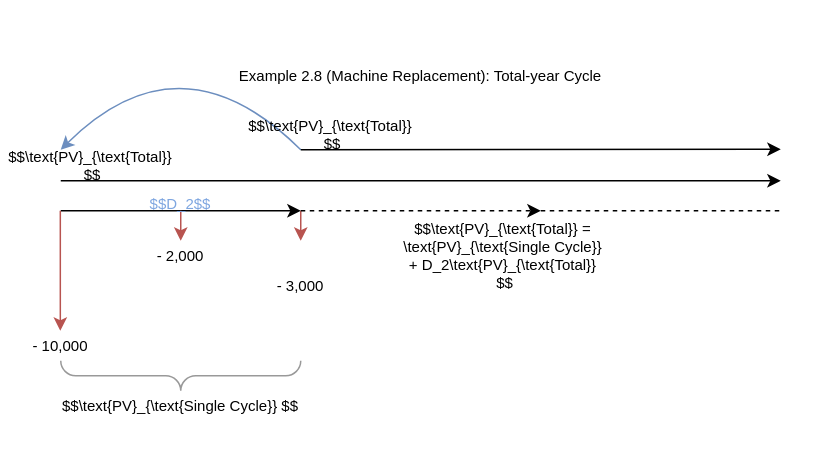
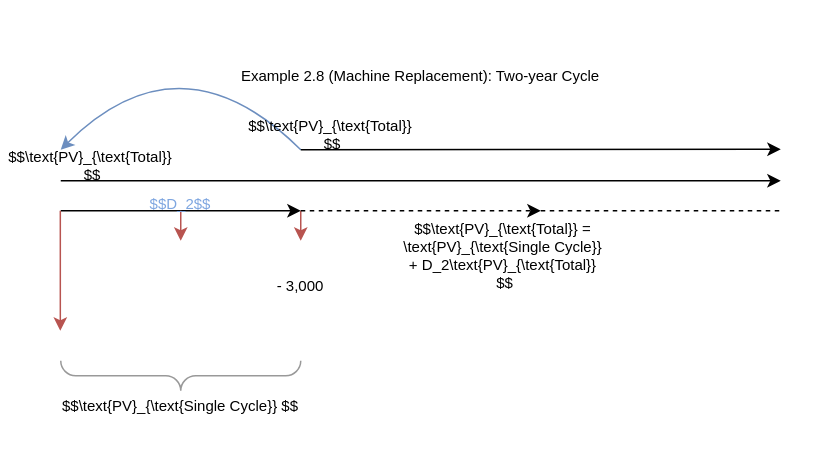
(421, 76) -> (421, 76)
(181, 256) -> none
(61, 346) -> none
